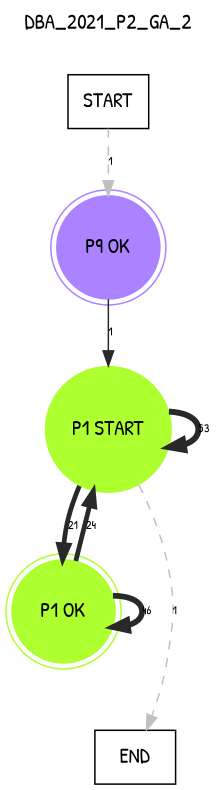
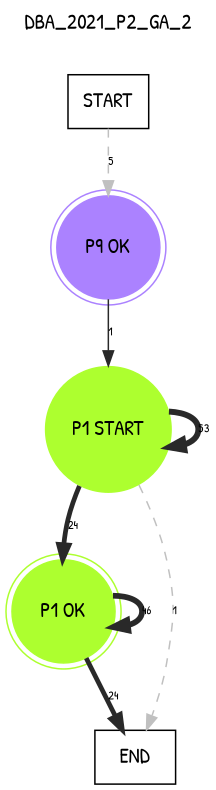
(111, 162) -> (111, 162)
(73, 526) -> (73, 526)
(83, 533) -> (101, 687)
